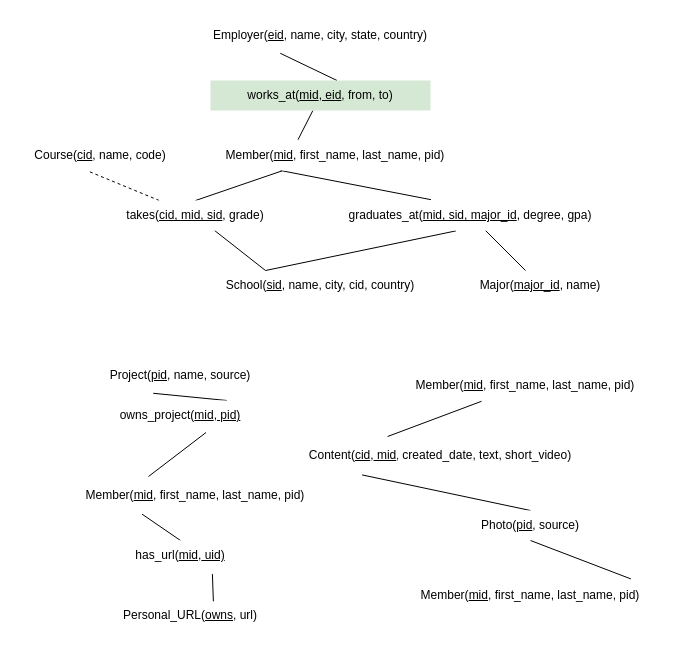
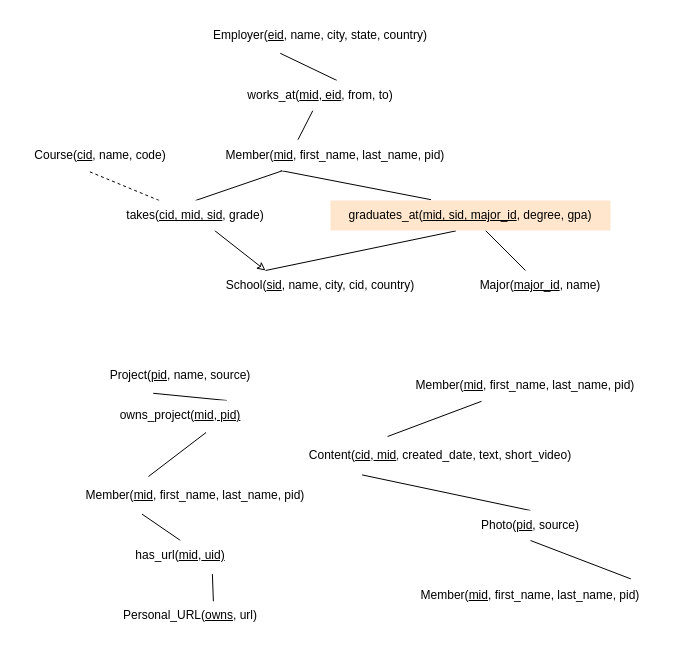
(321, 96) -> (321, 96)
(471, 216) -> (471, 216)
(261, 267) -> (259, 265)
